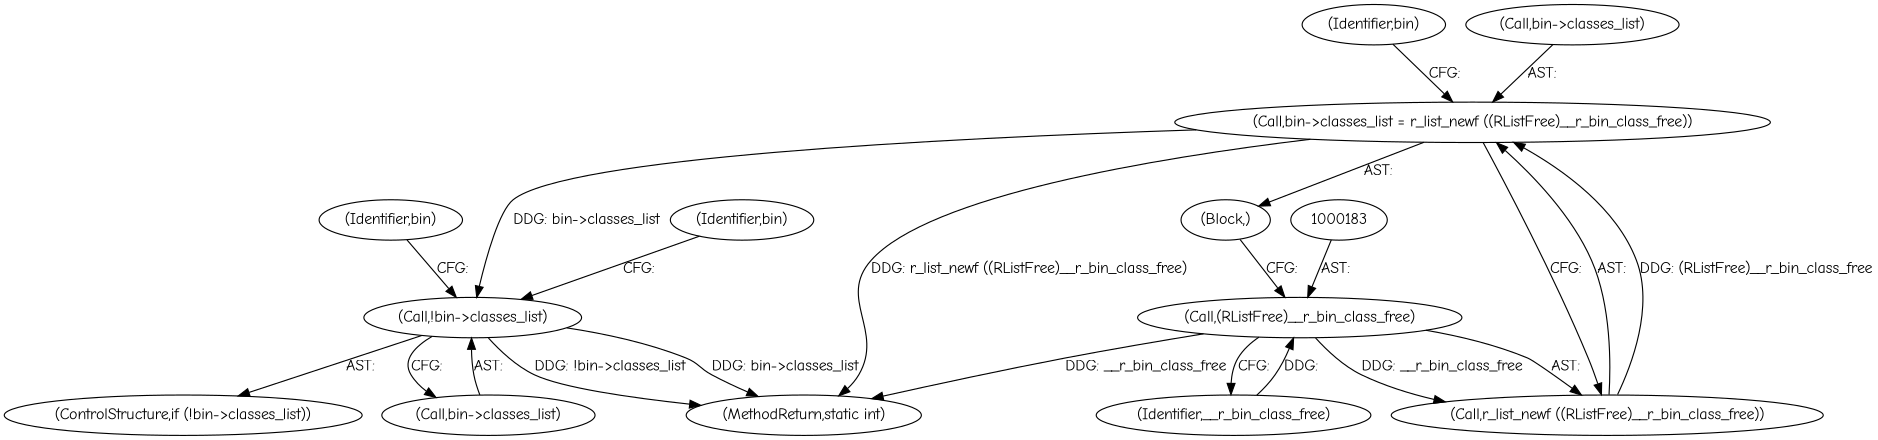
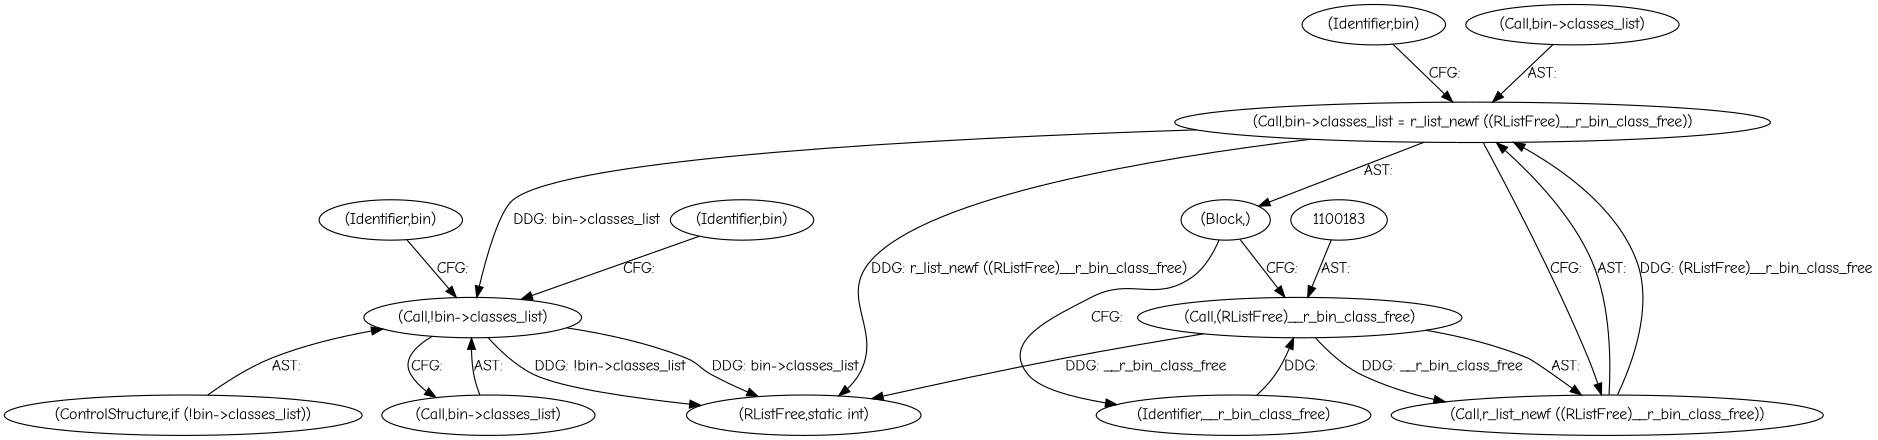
(1339, 220) -> (1339, 220)
(1239, 357) -> (1070, 309)
(335, 364) -> (285, 353)
(804, 415) -> (804, 415)
